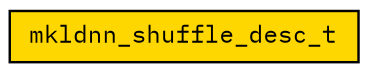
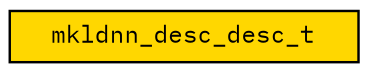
(184, 37) -> (184, 37)
